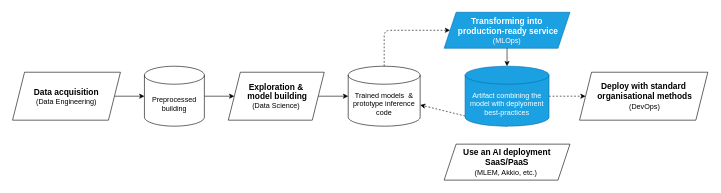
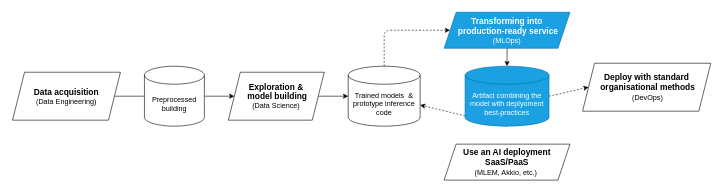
(138, 96) -> (140, 96)
(644, 96) -> (647, 87)
